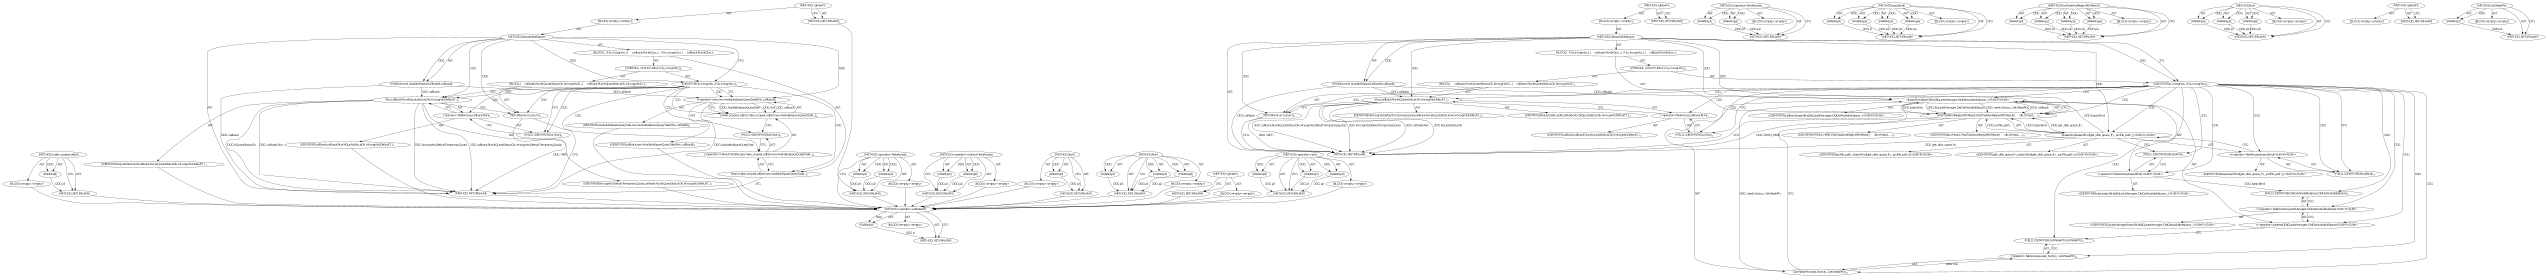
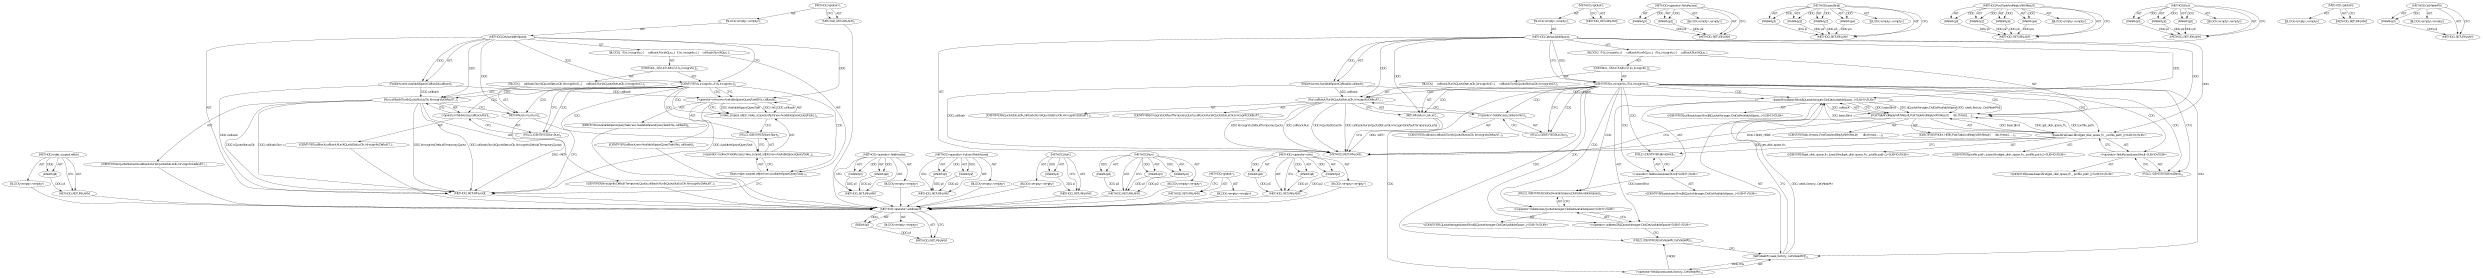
(2051, 248) -> (1721, 249)
(2047, 249) -> (1672, 257)
